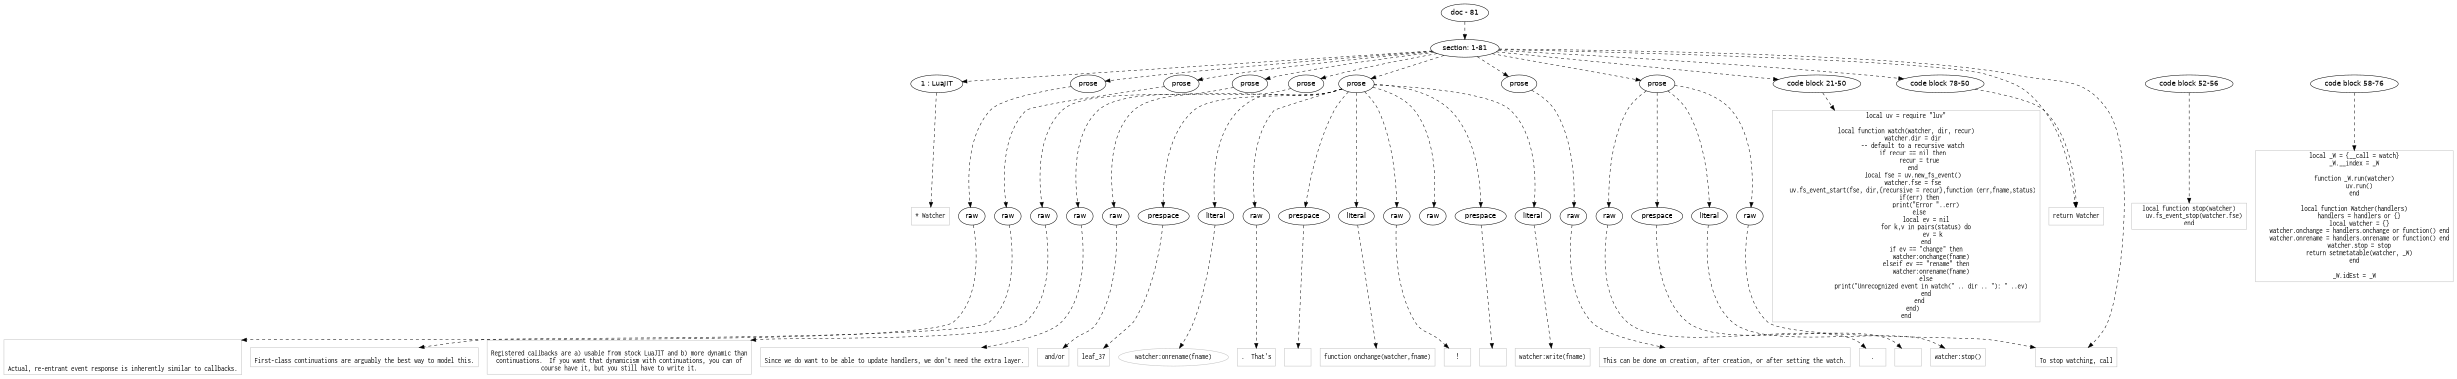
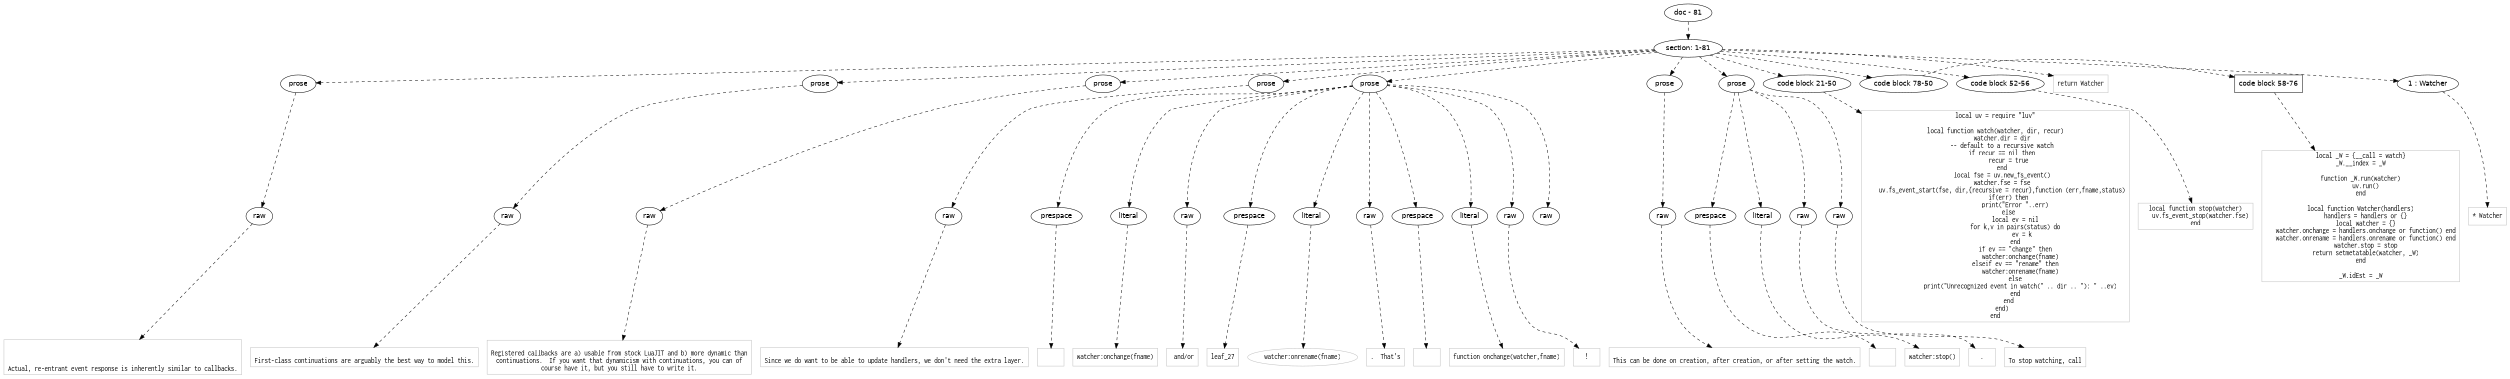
(1973, 69) -> (1843, 62)
(937, 84) -> (2428, 84)
(2354, 84) -> (2269, 84)
(2063, 139) -> (2076, 60)
(1094, 357) -> (1223, 357)
(1553, 357) -> (1115, 357)
